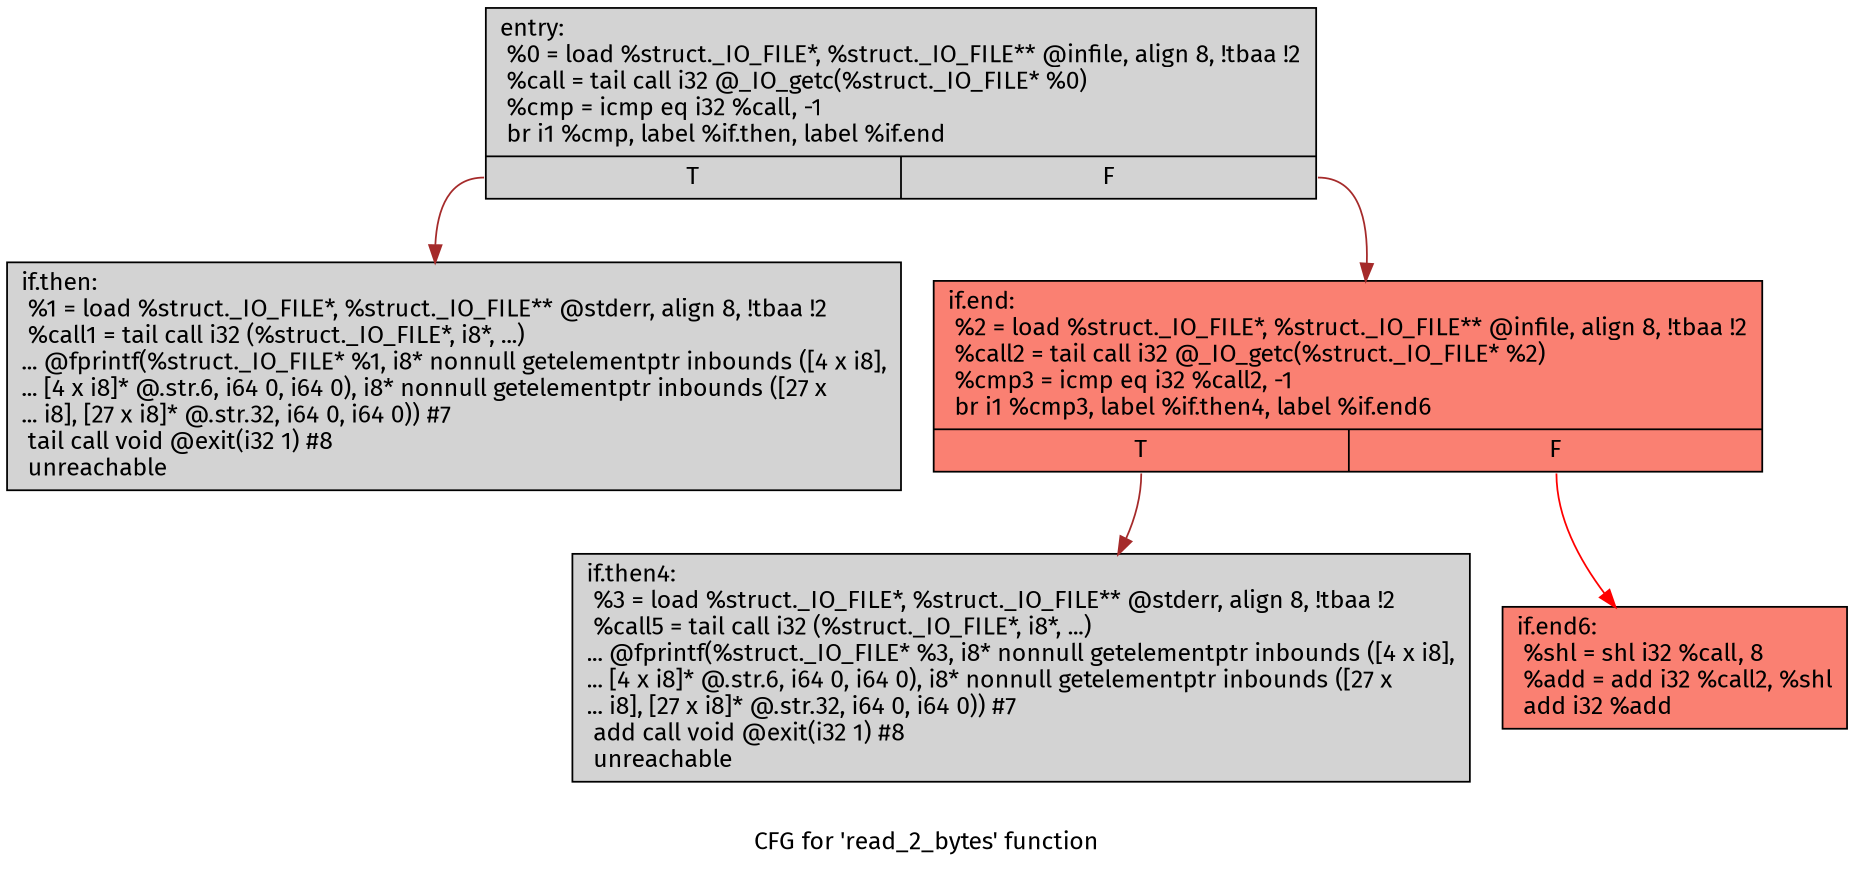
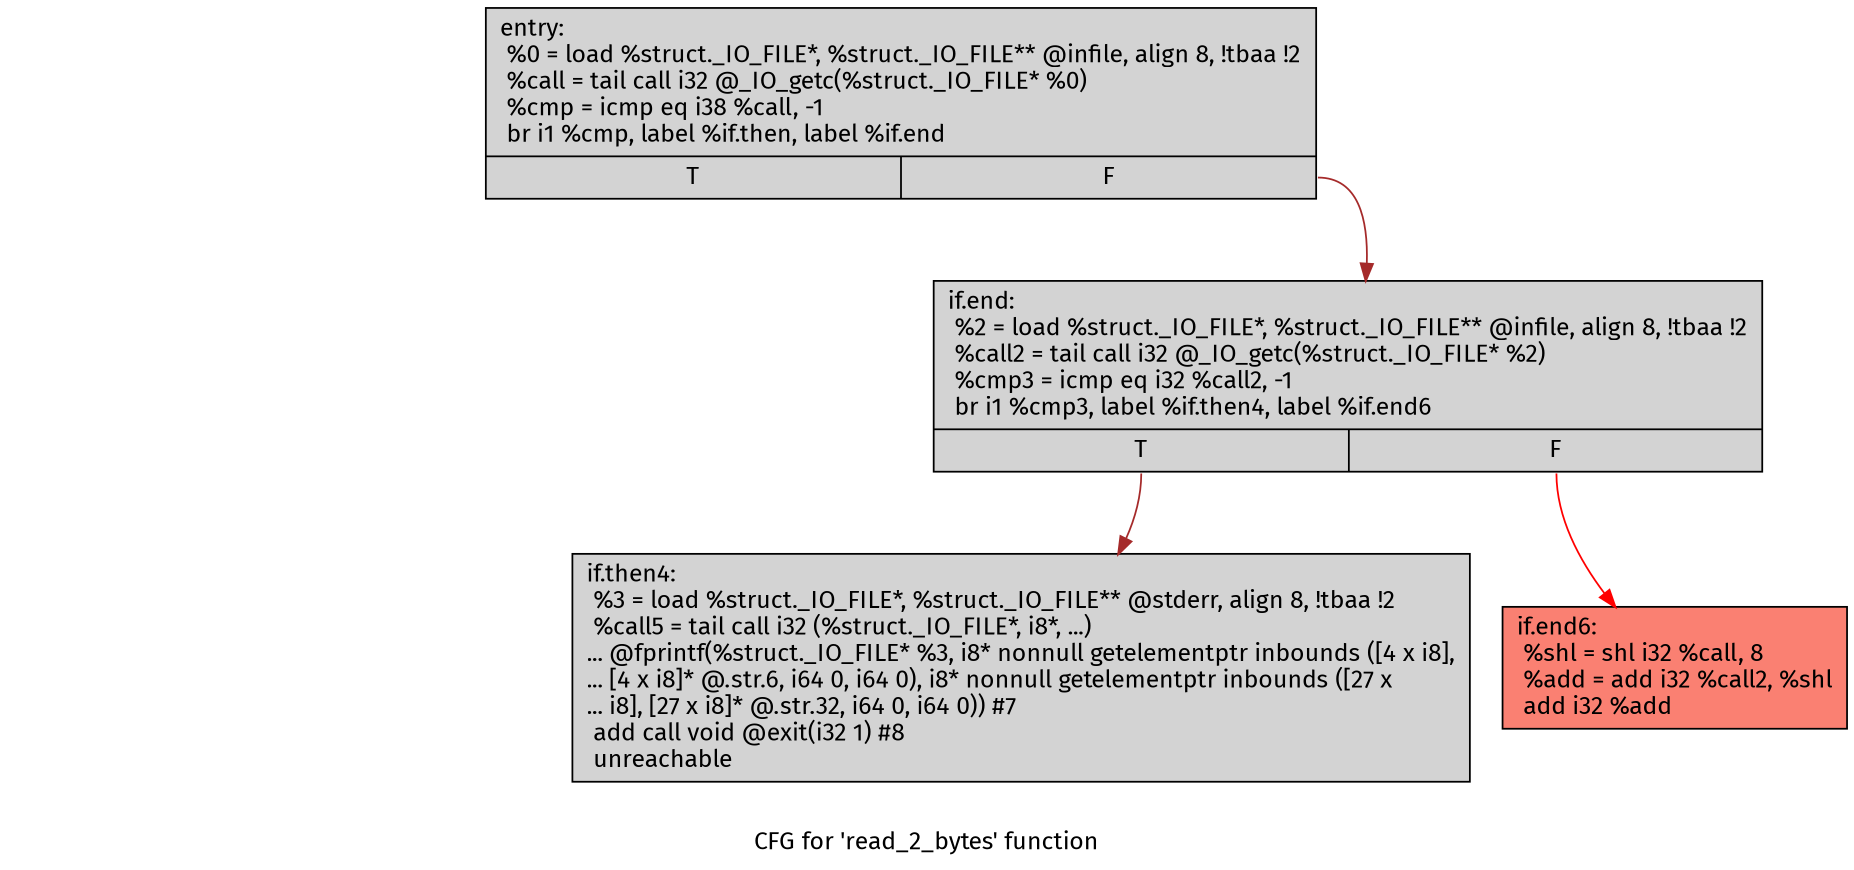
(662, 108) -> (662, 108)
(454, 376) -> none
(1348, 376) -> (1348, 376)
